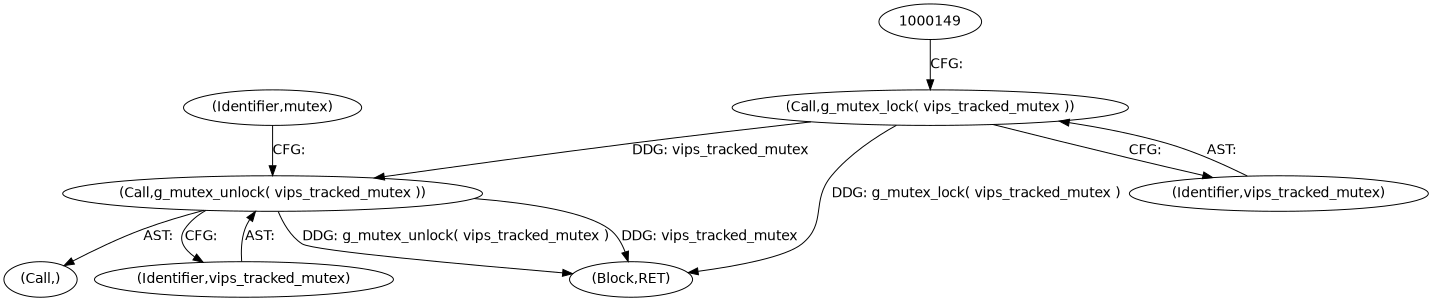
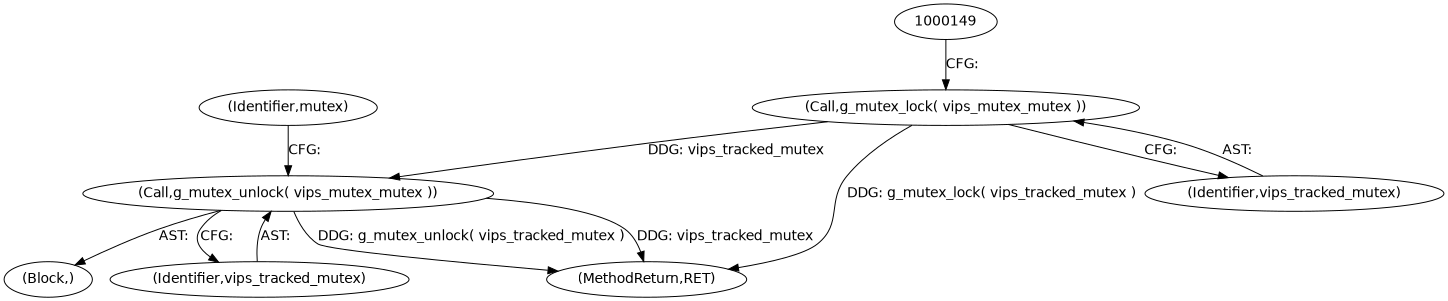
(930, 108) -> (946, 108)
(273, 194) -> (288, 194)
(41, 279) -> (48, 279)
(631, 279) -> (647, 279)
